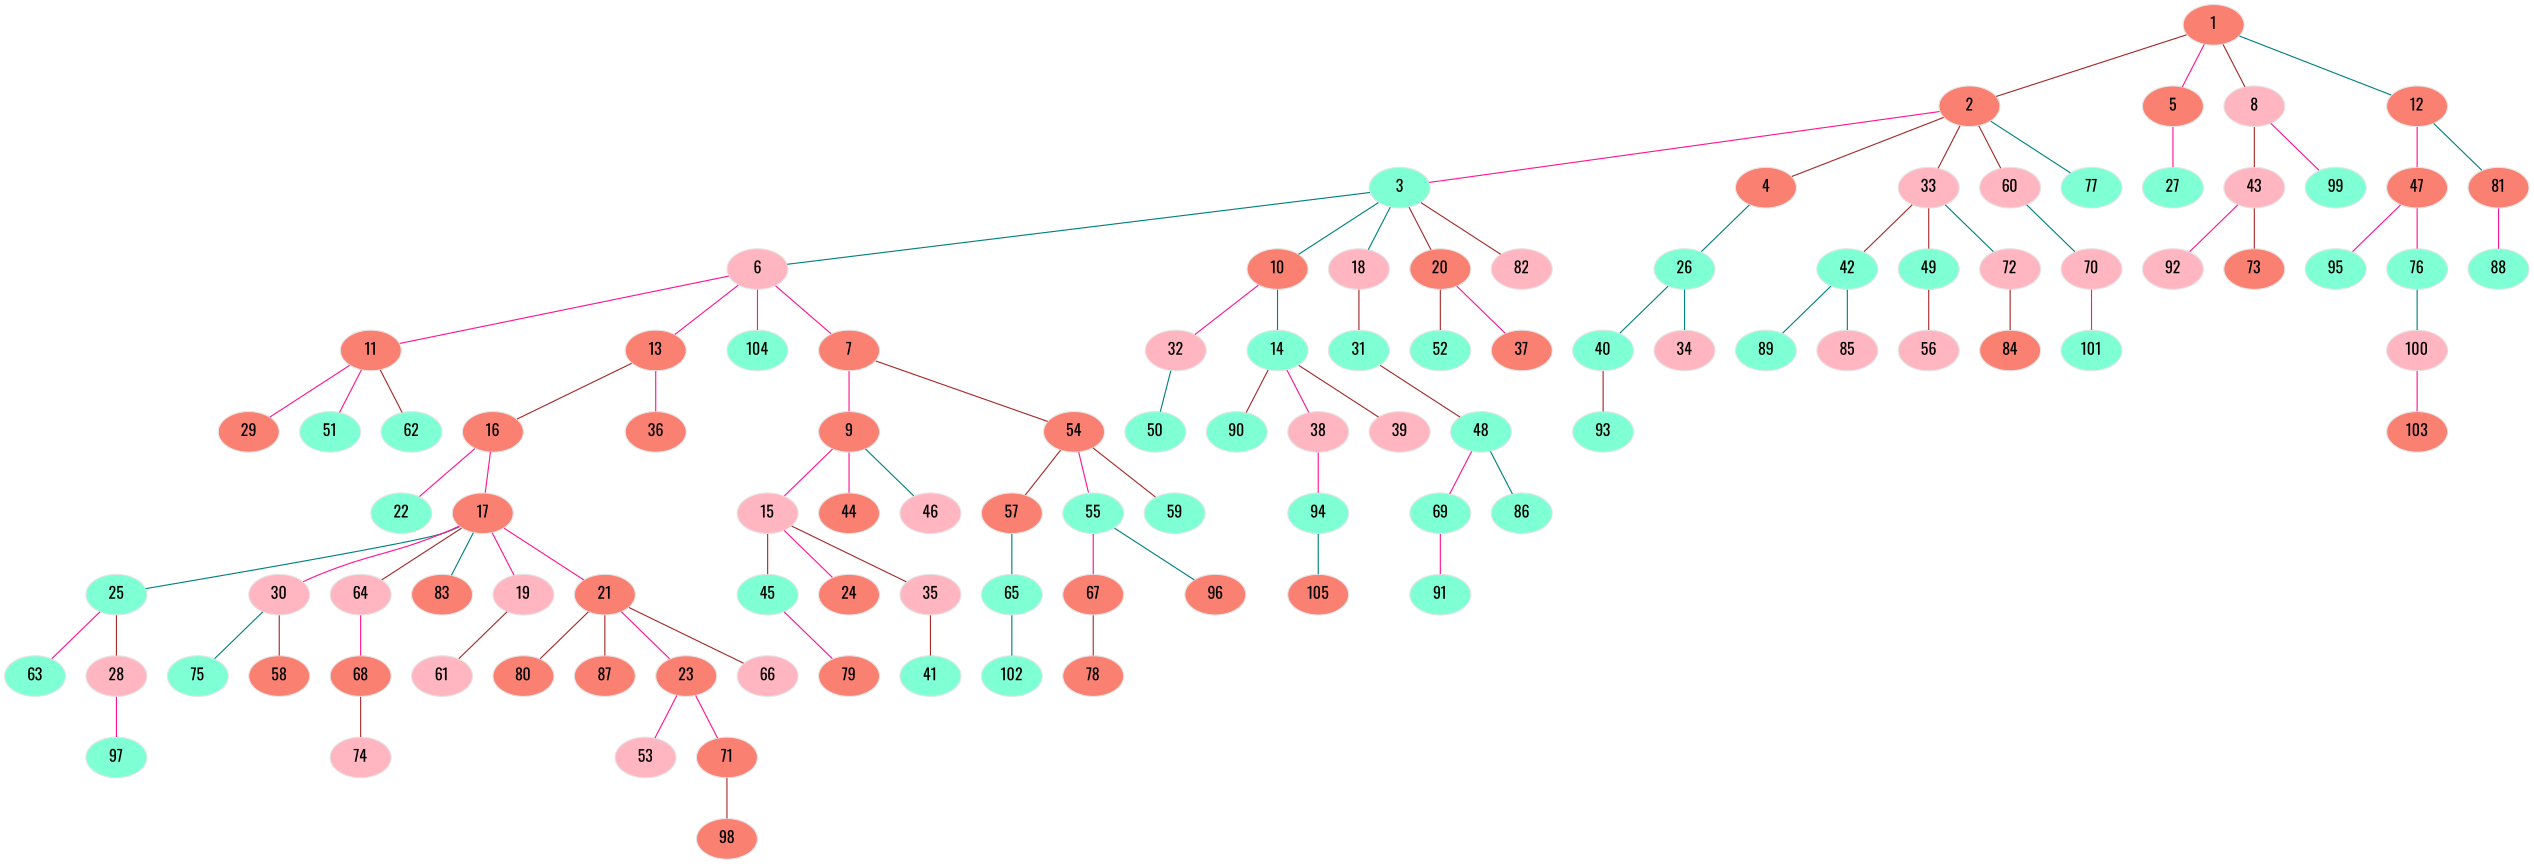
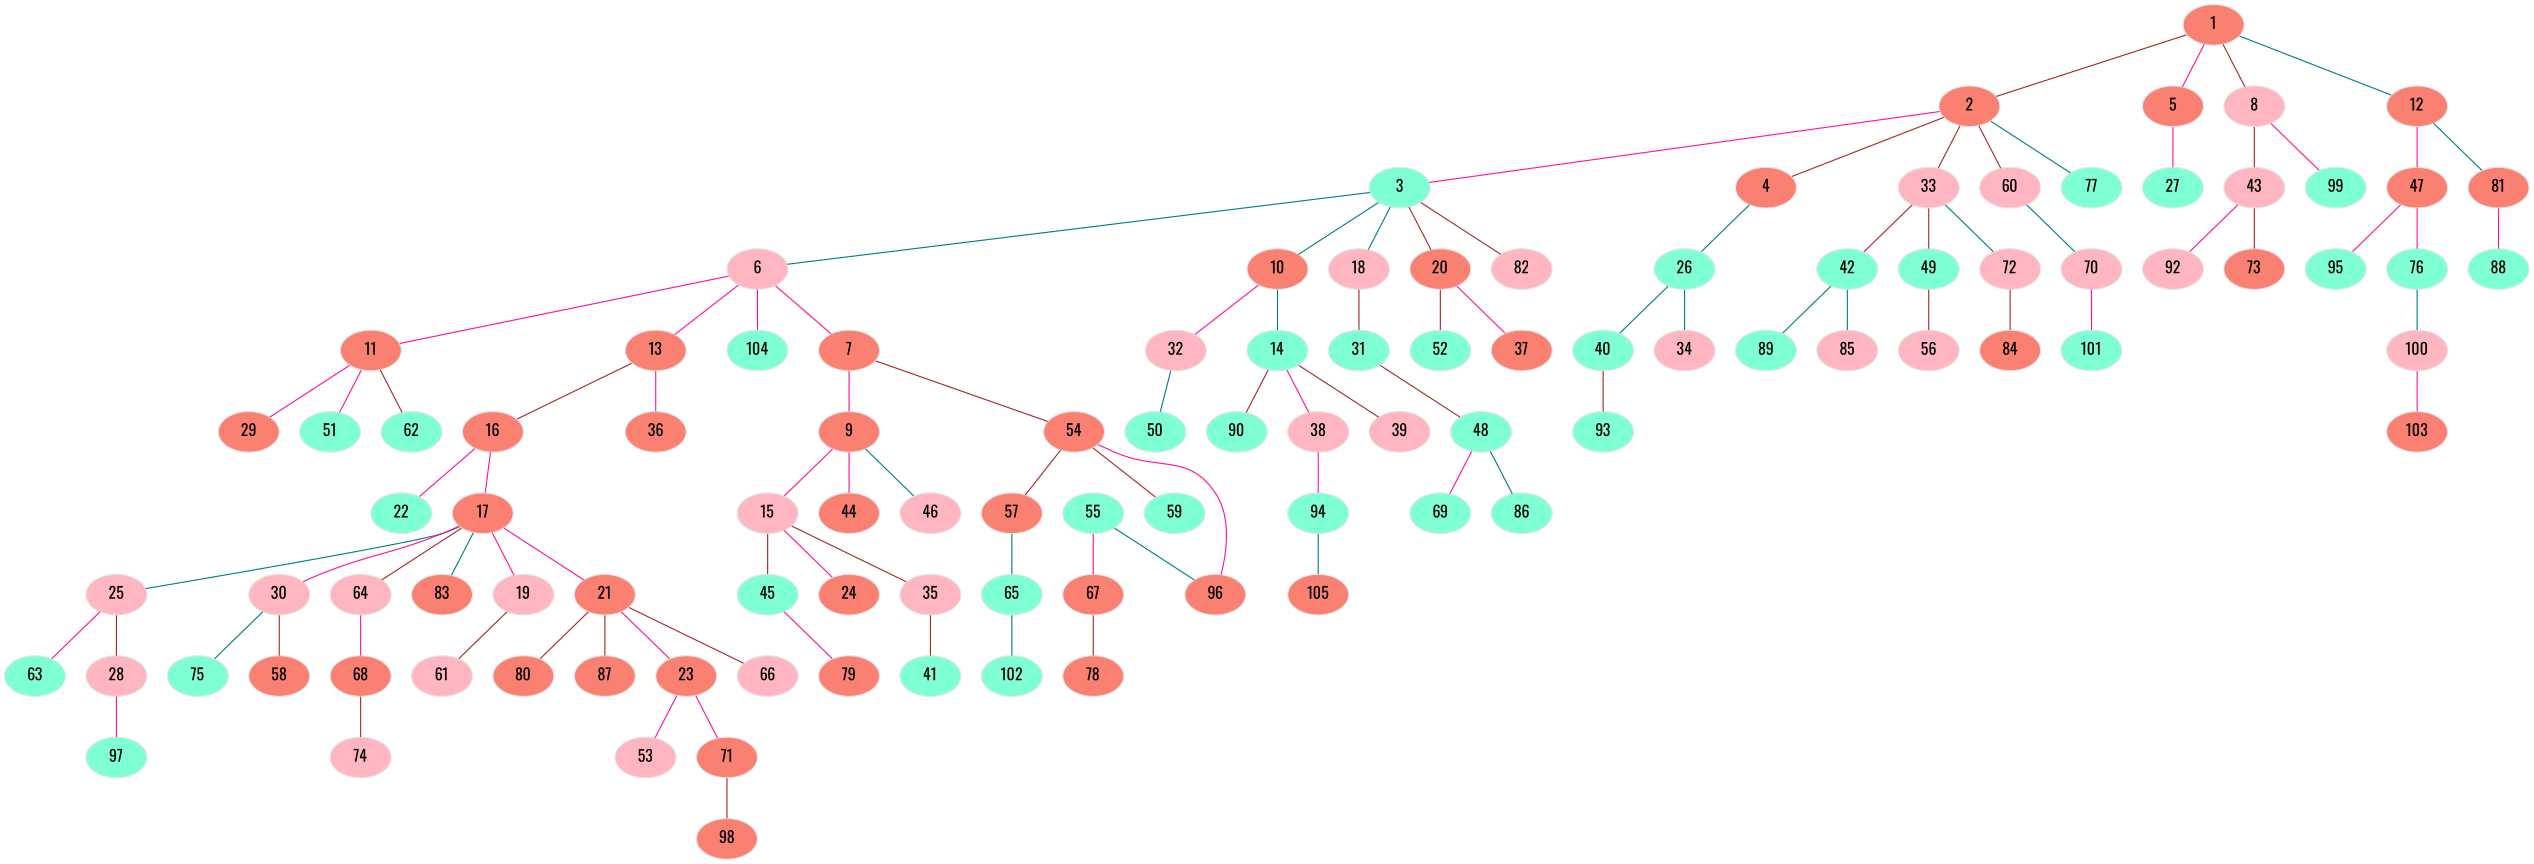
(1084, 472) -> (1200, 476)
(116, 595) -> (116, 595)
(1440, 595) -> none
